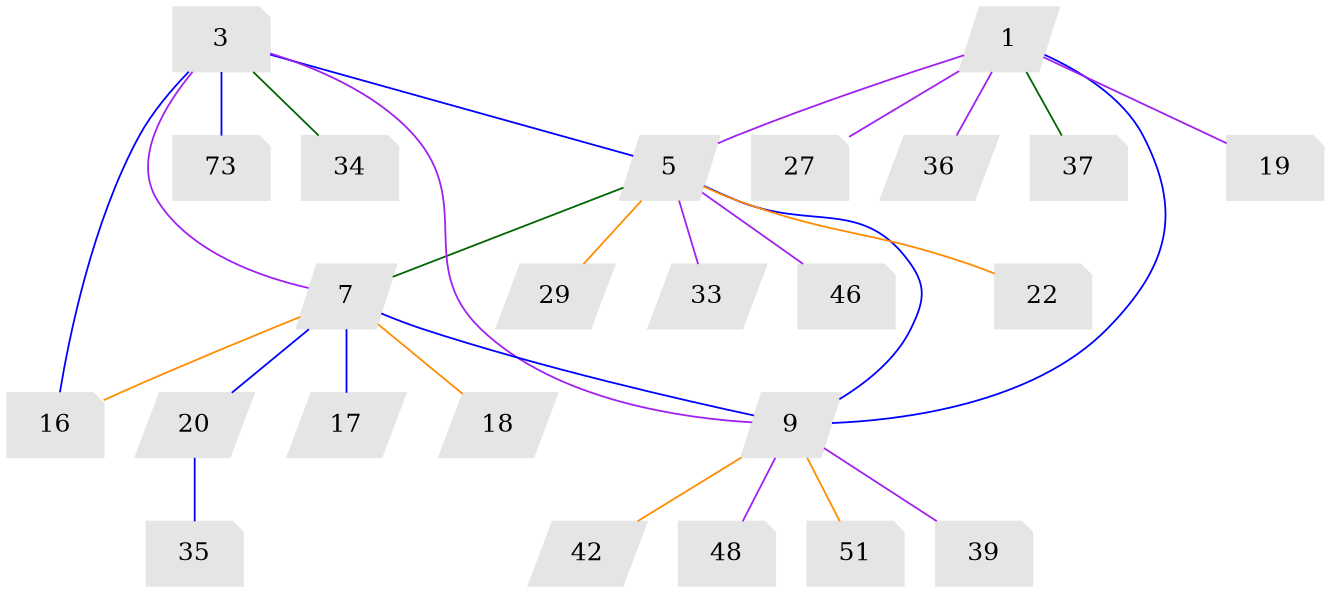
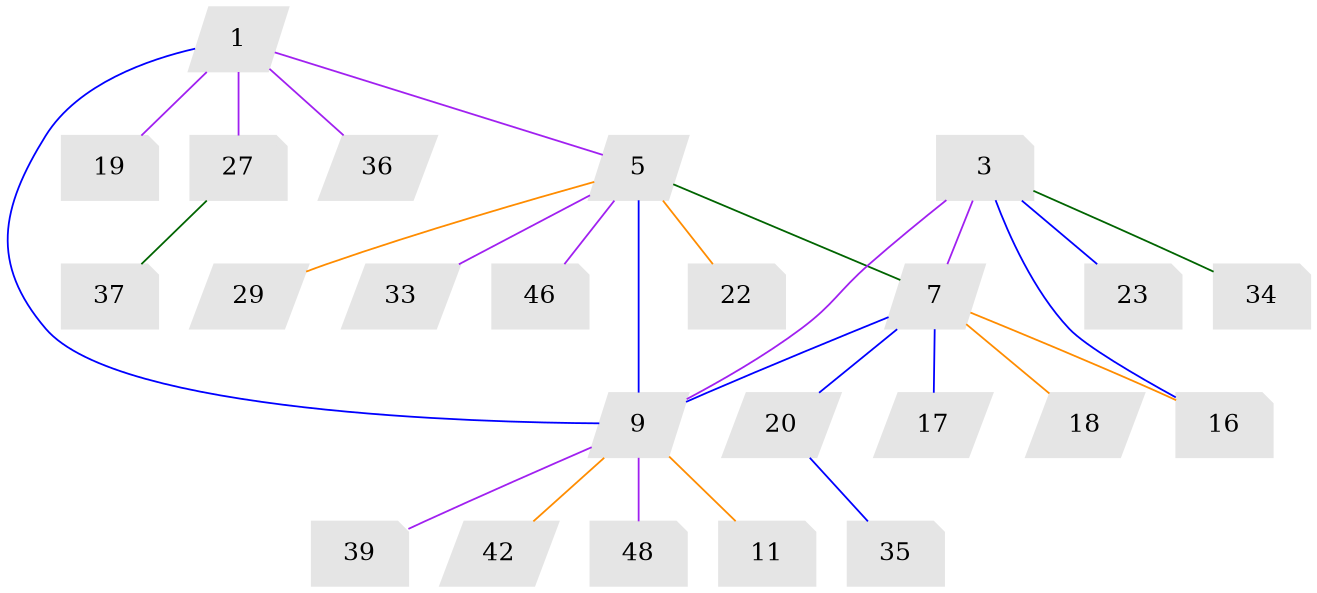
(1044, 104) -> (174, 232)
(452, 105) -> none
(221, 168) -> (1133, 296)
(856, 554) -> (767, 554)
